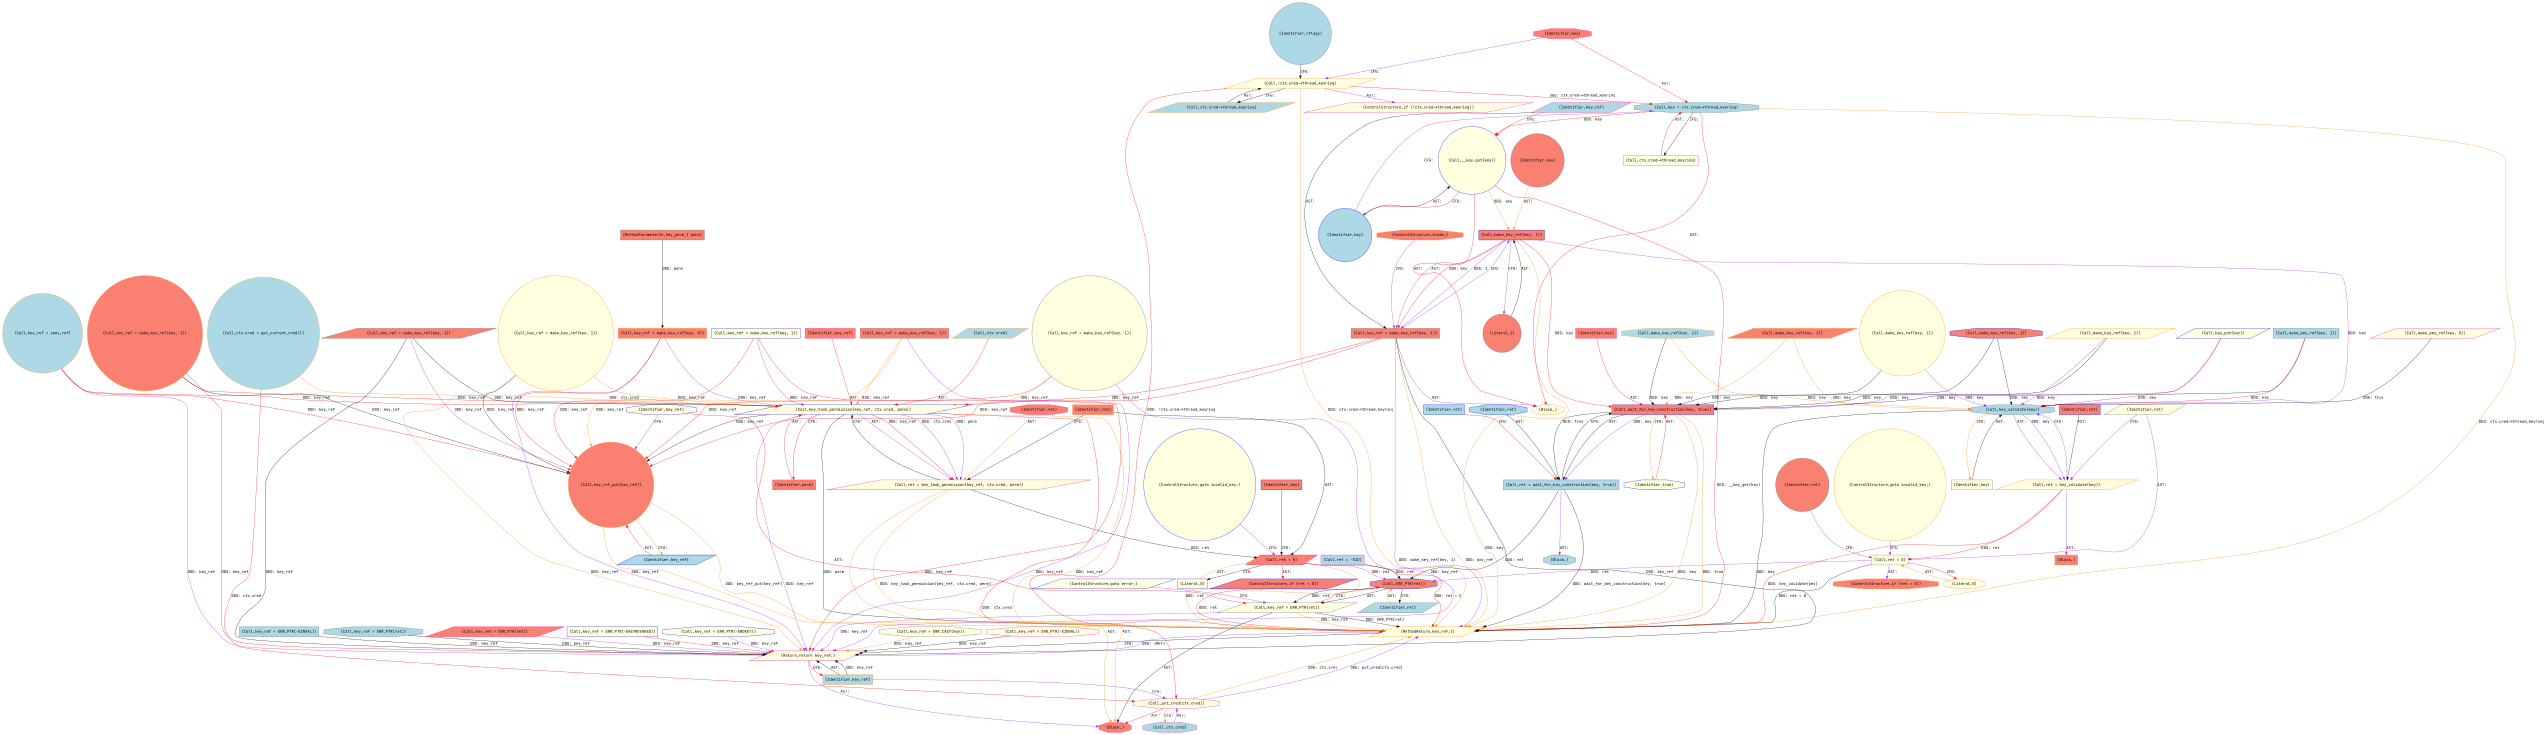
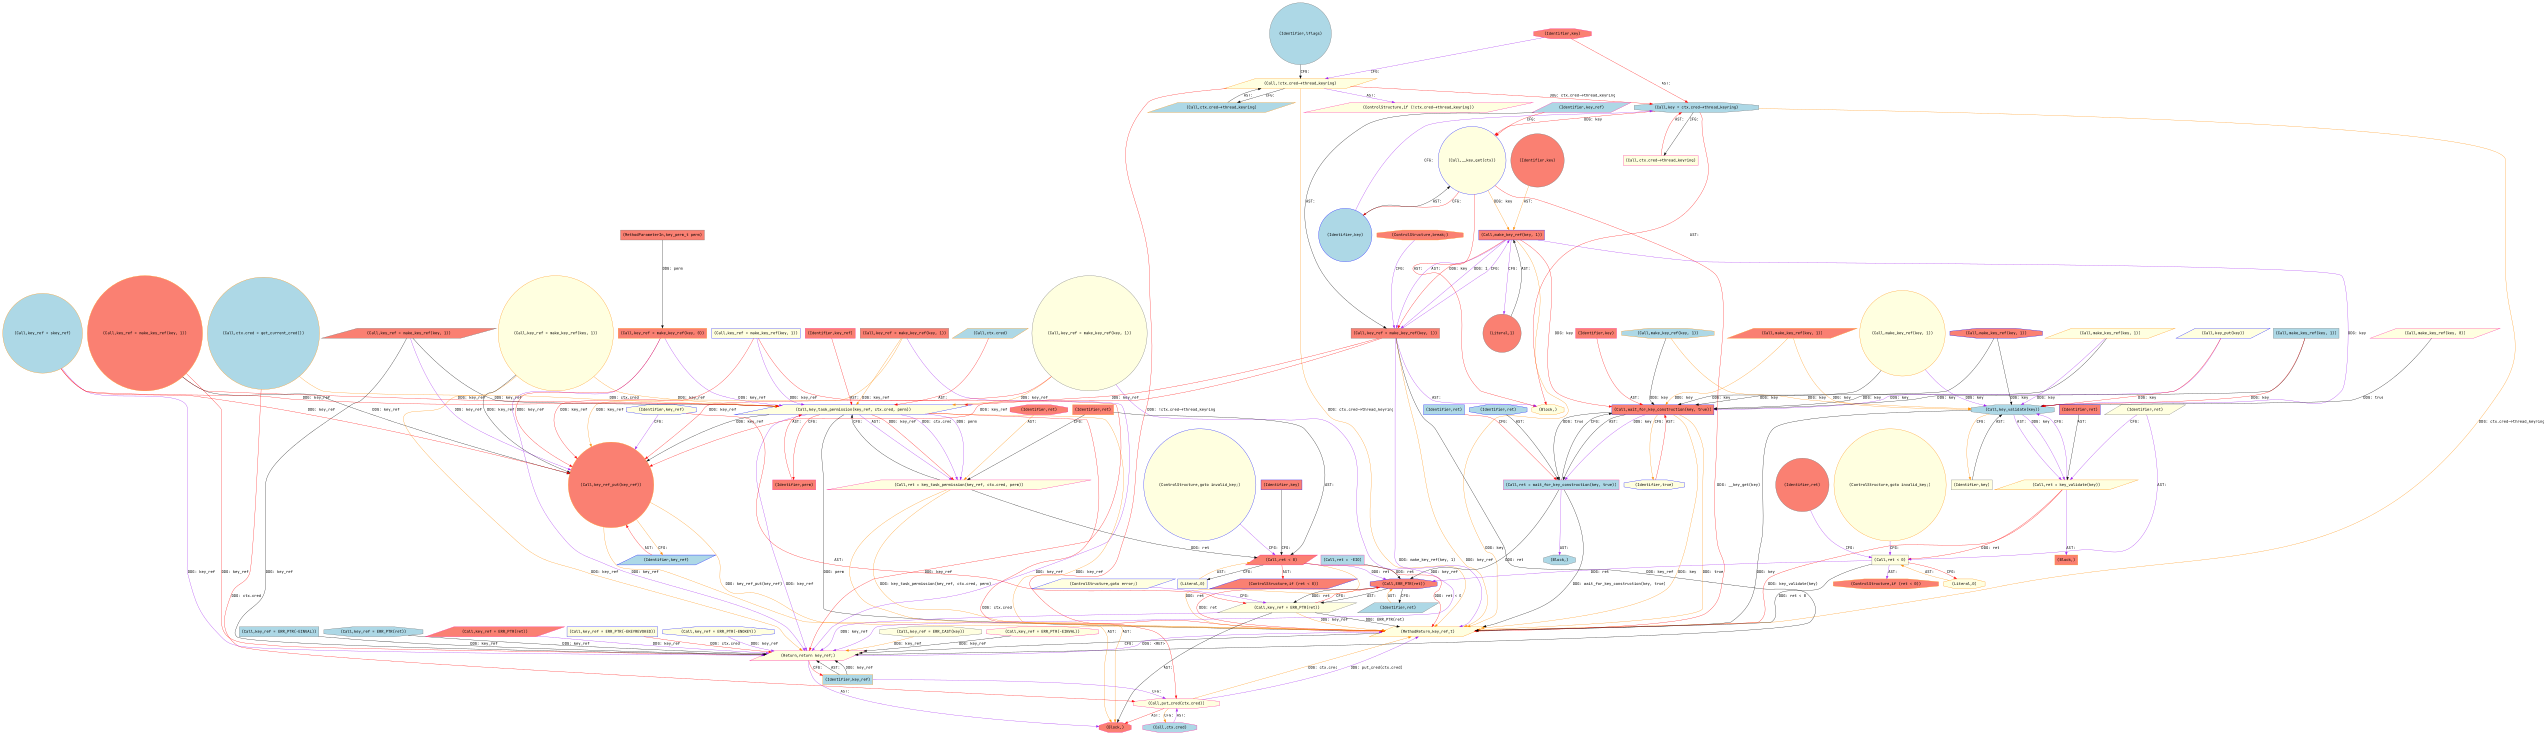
(1472, 160) -> (1472, 160)
(725, 644) -> (725, 644)
